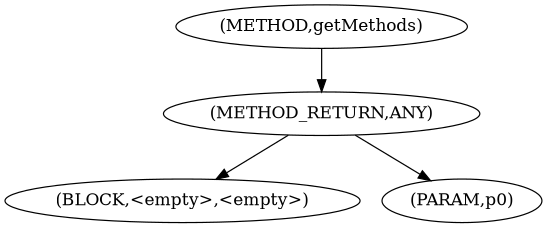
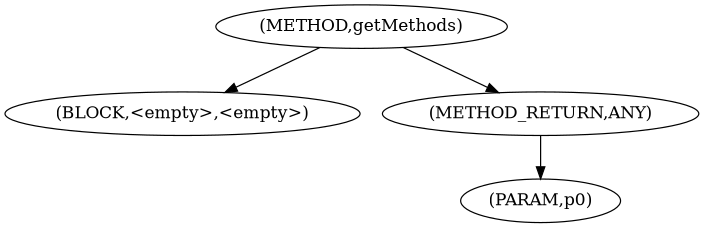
(258, 154) -> (278, 67)
